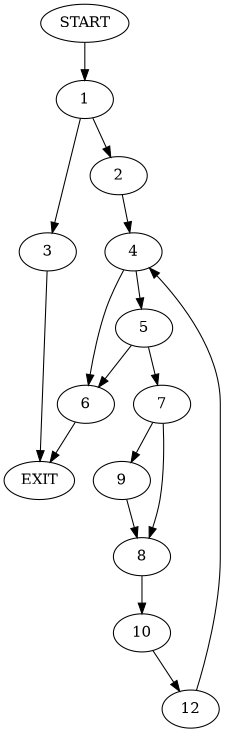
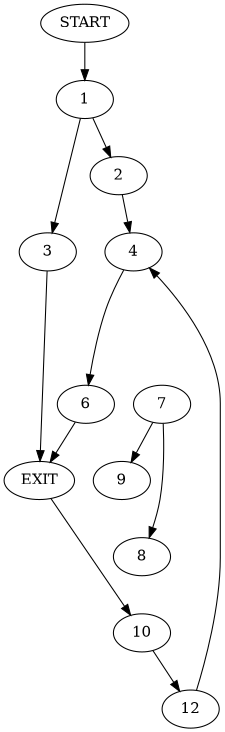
(144, 328) -> none
(131, 513) -> none
(142, 590) -> (88, 552)
